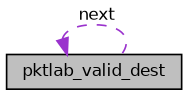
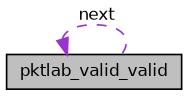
(94, 72) -> (94, 72)
